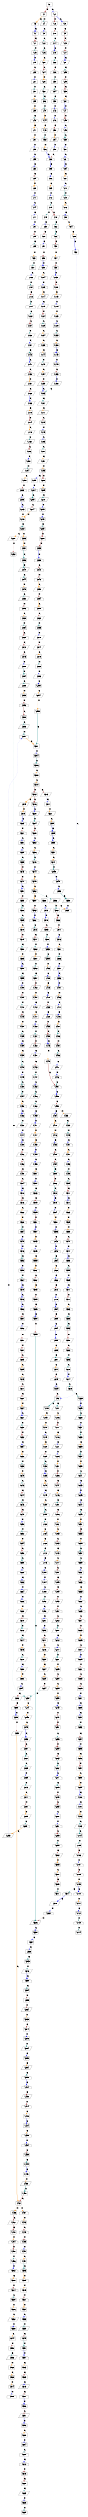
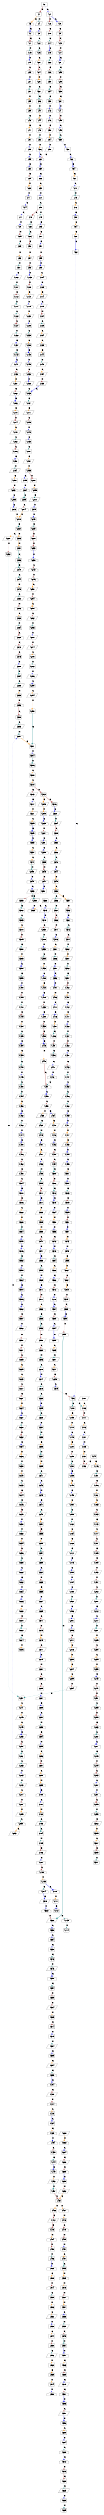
(57, 1403) -> (78, 1403)
(57, 1480) -> (89, 1461)
(22, 1660) -> none
